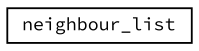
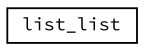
(100, 26) -> (72, 26)
